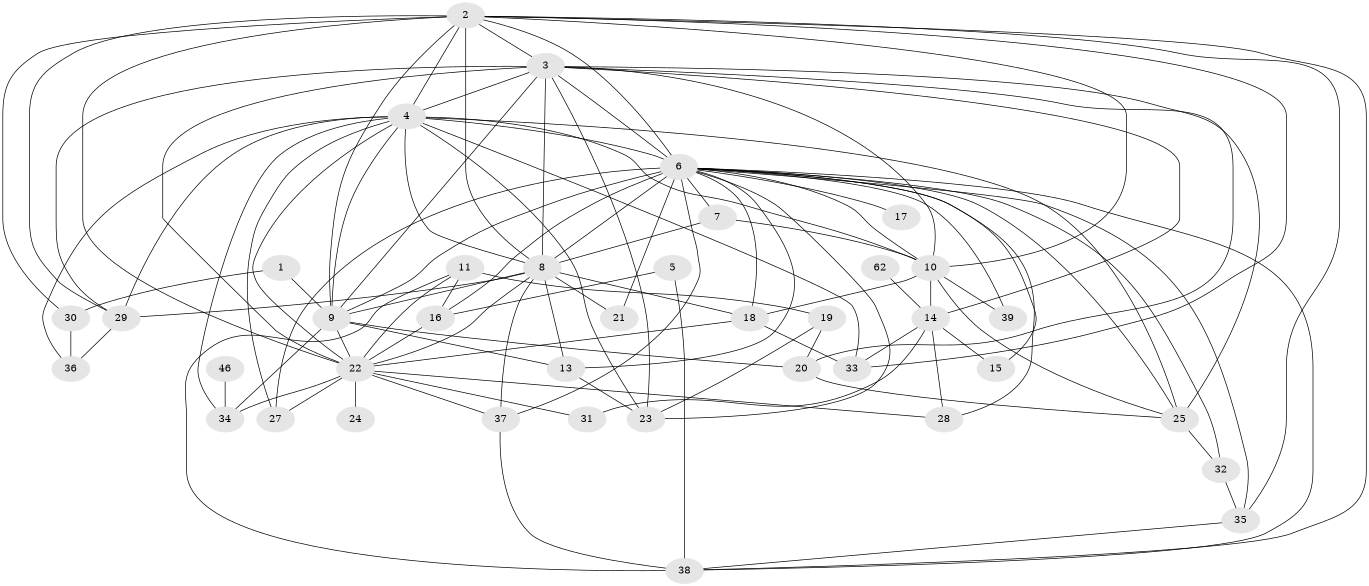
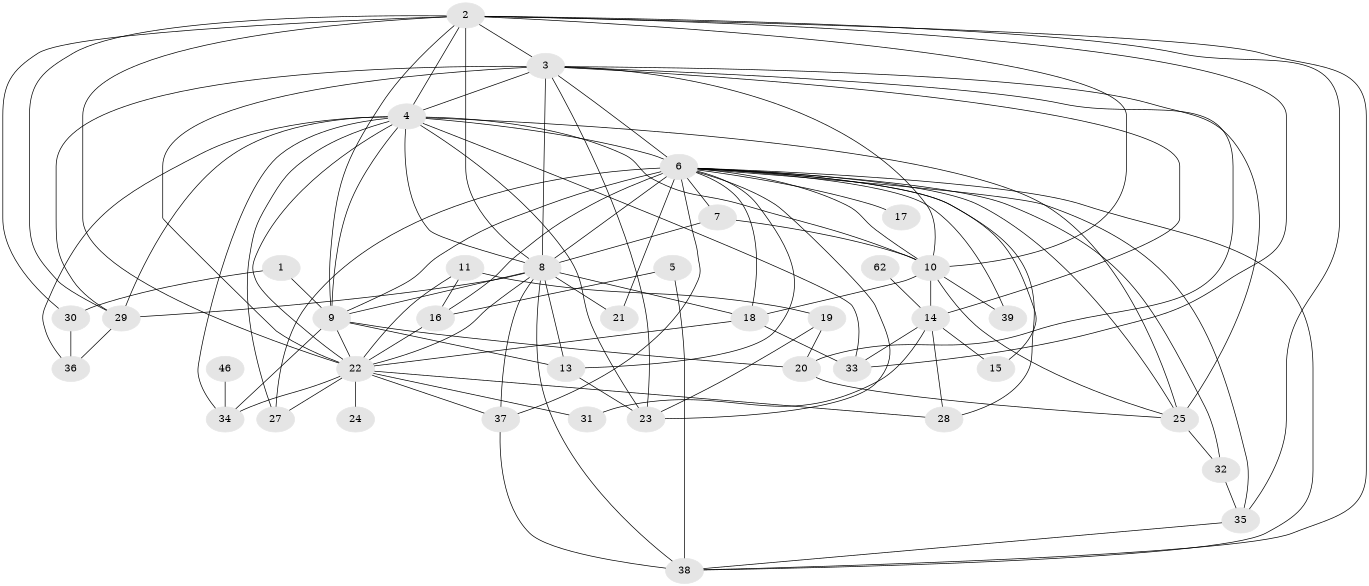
(582, 61) -> none
(439, 192) -> none
(222, 514) -> (563, 440)
